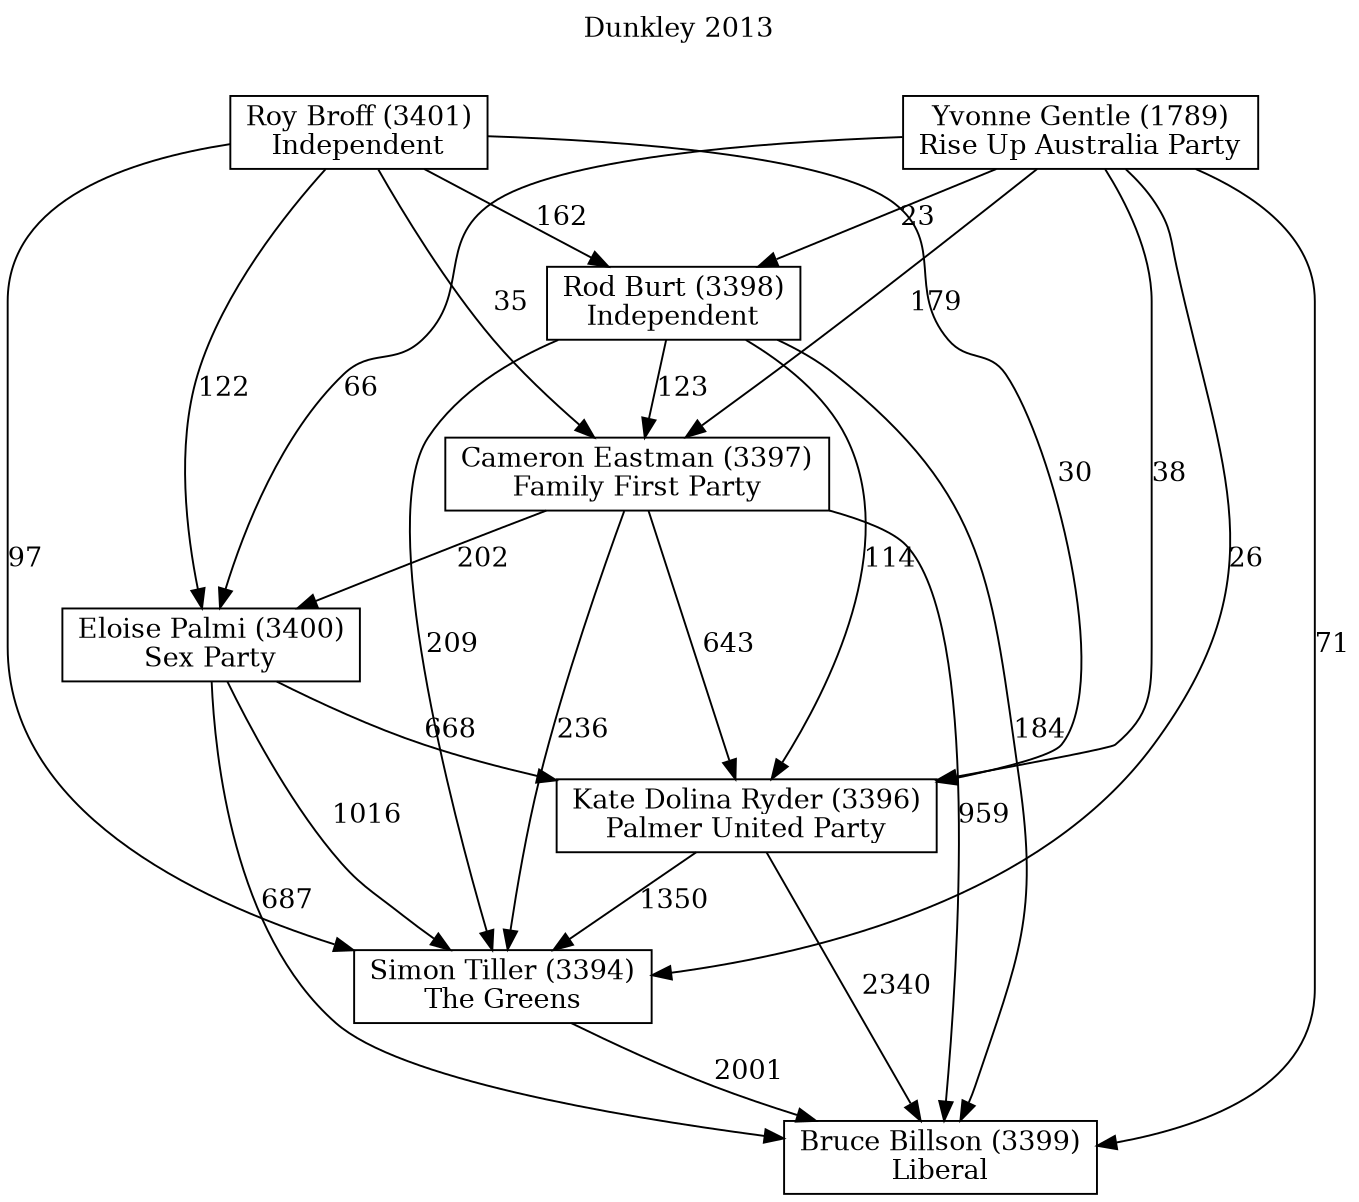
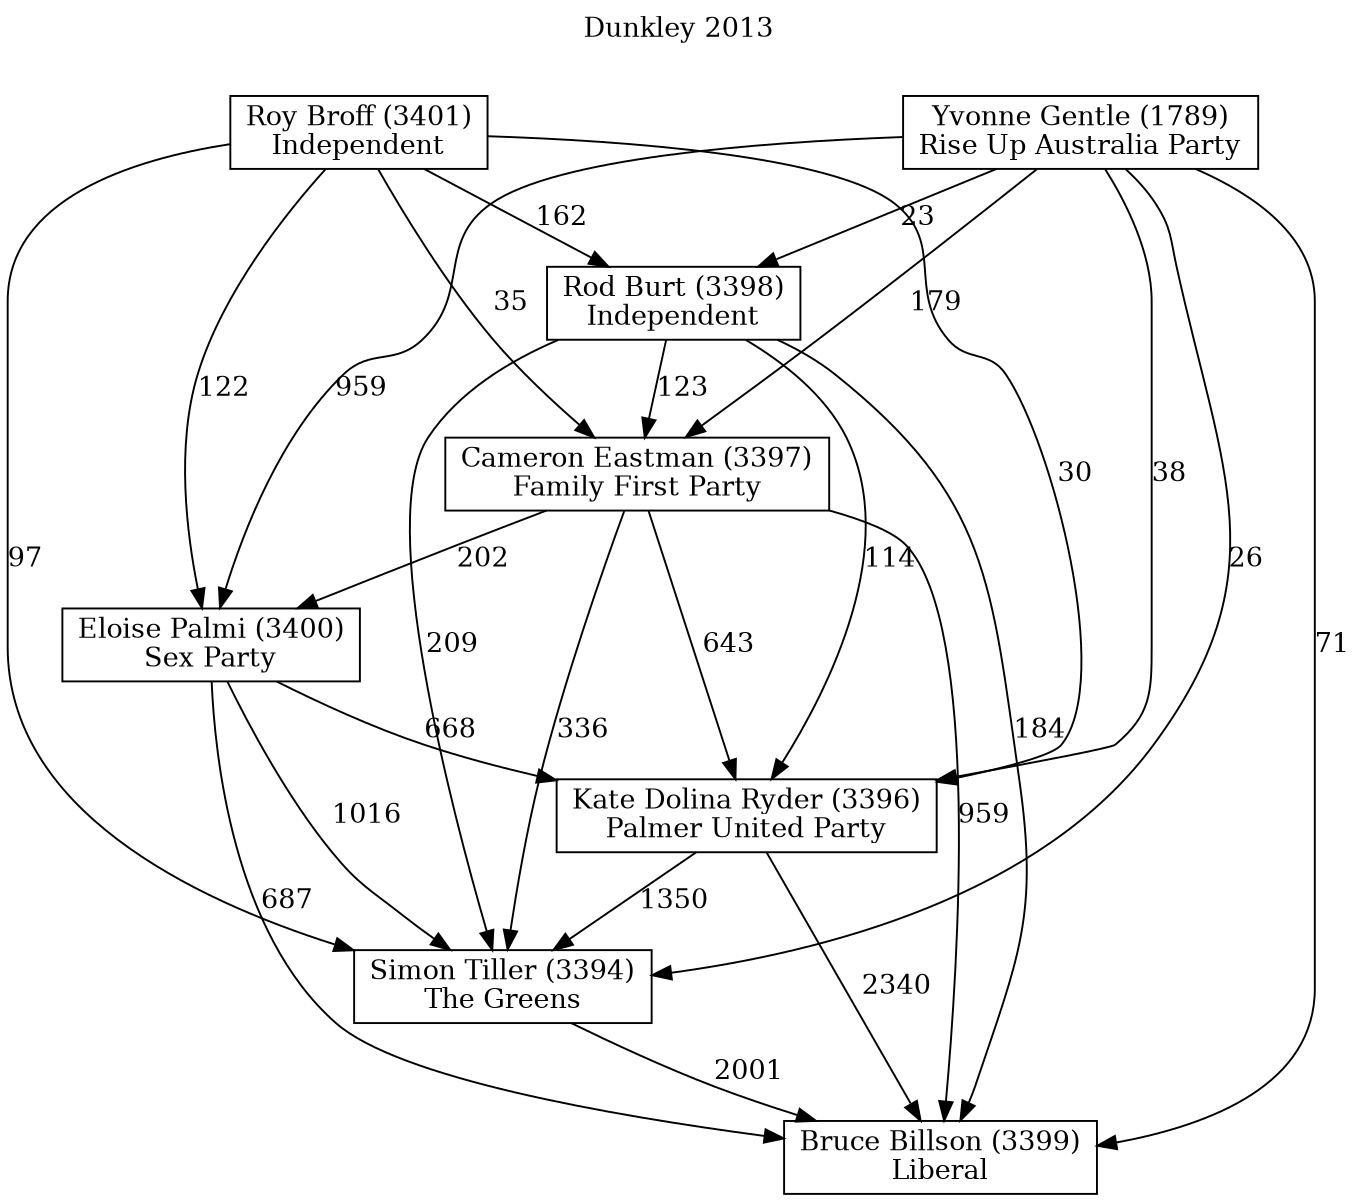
(362, 389) -> (362, 389)
(584, 730) -> (584, 730)
